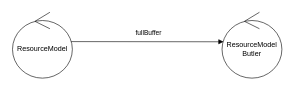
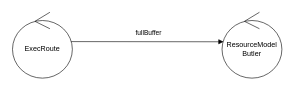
(42, 50) -> (42, 50)
